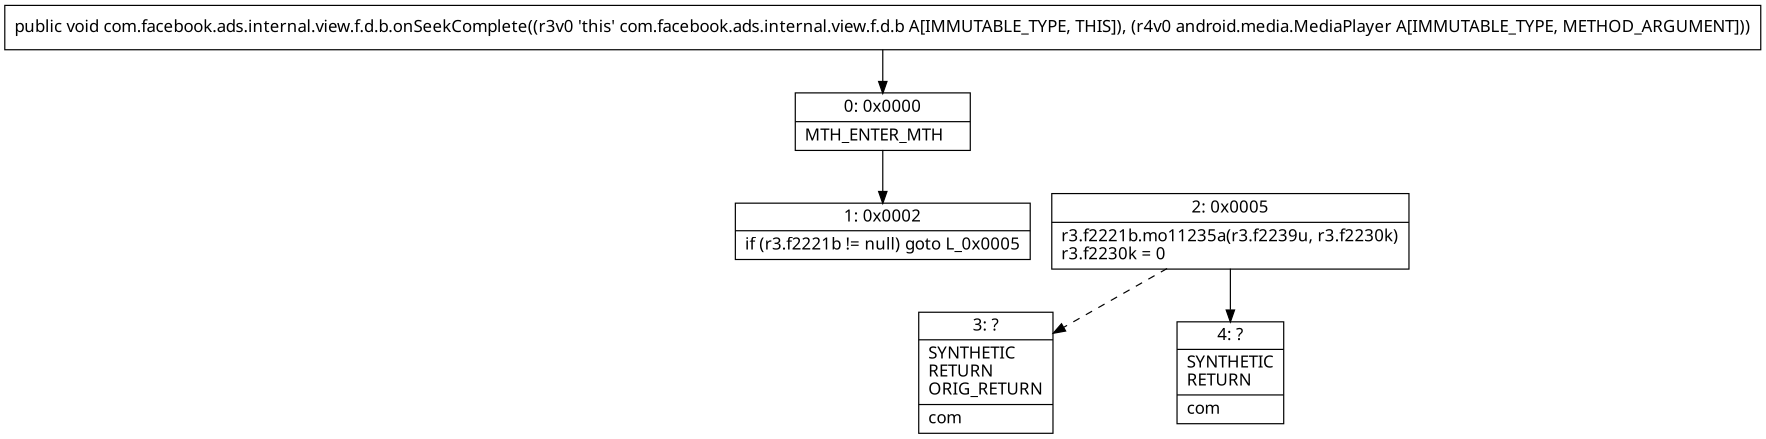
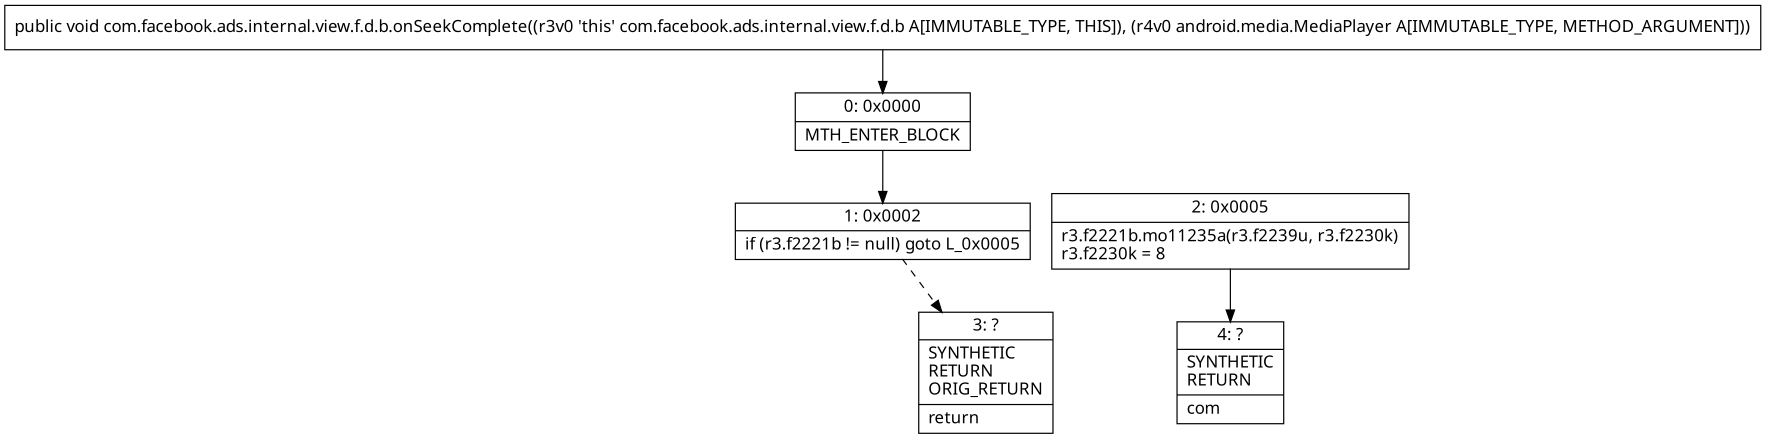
(874, 135) -> (883, 135)
(1114, 254) -> (1114, 254)
(1115, 298) -> (919, 281)
(945, 418) -> (954, 418)
